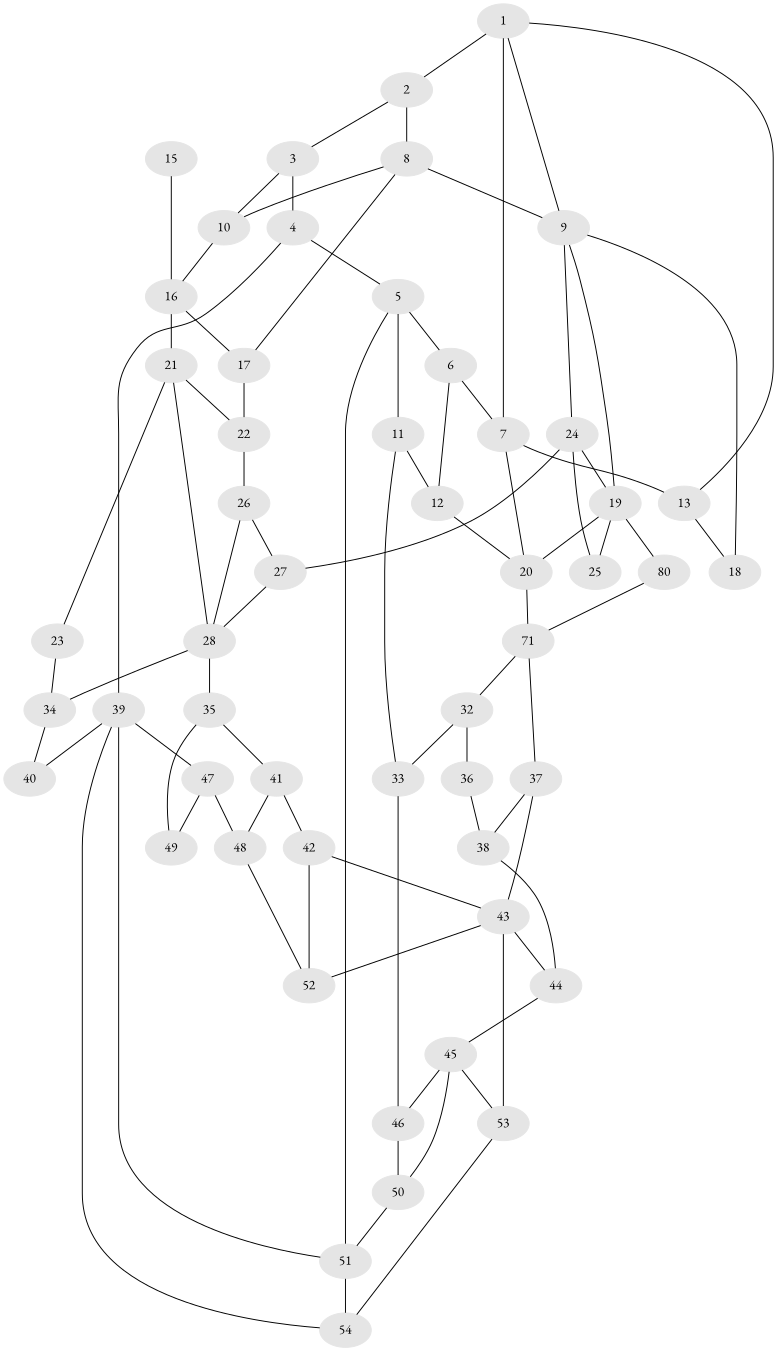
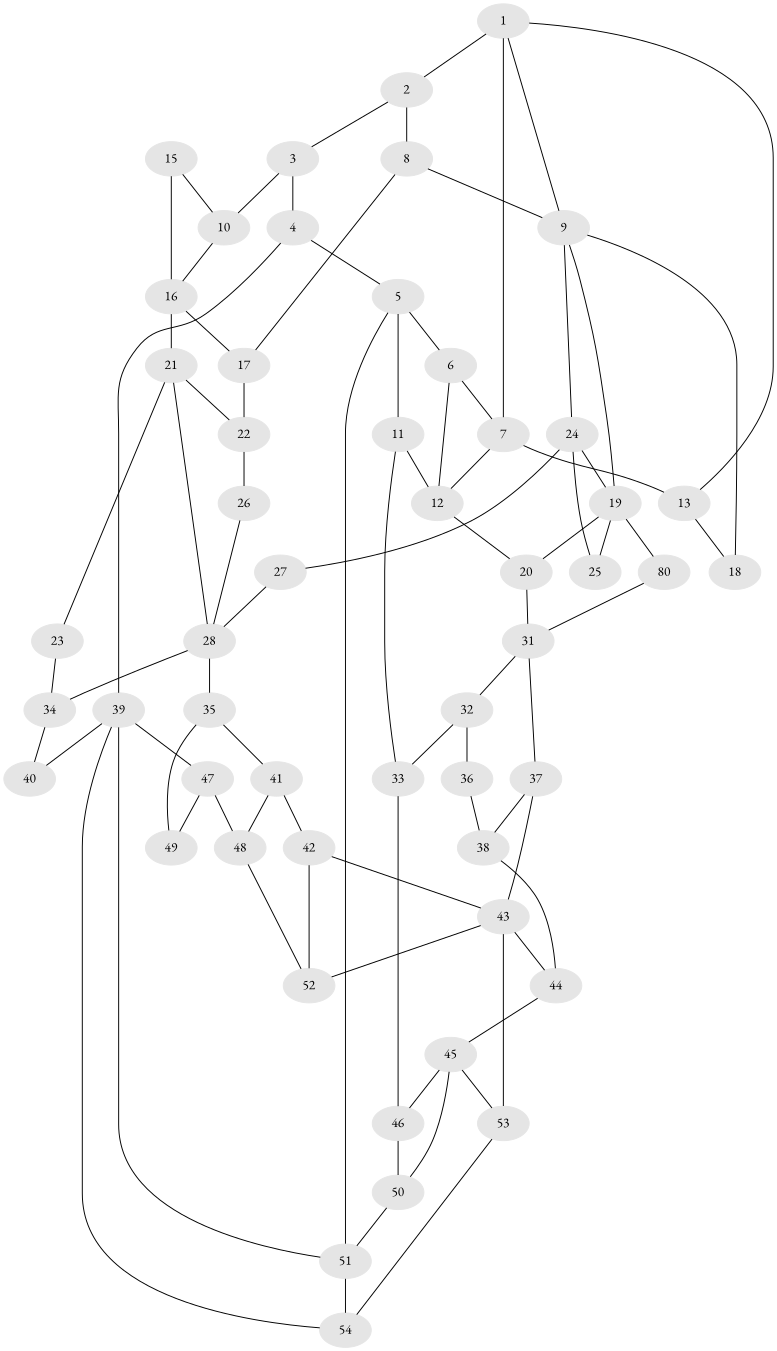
(313, 190) -> (198, 193)
(515, 503) -> (470, 469)
(262, 538) -> none
(528, 641) -> (528, 641)
